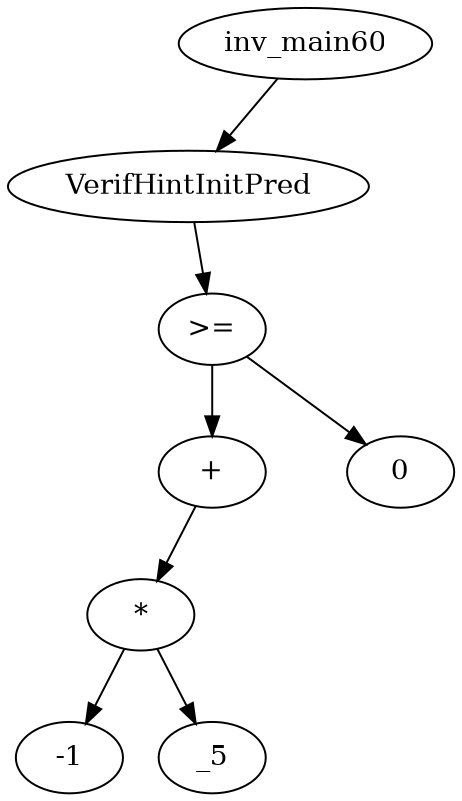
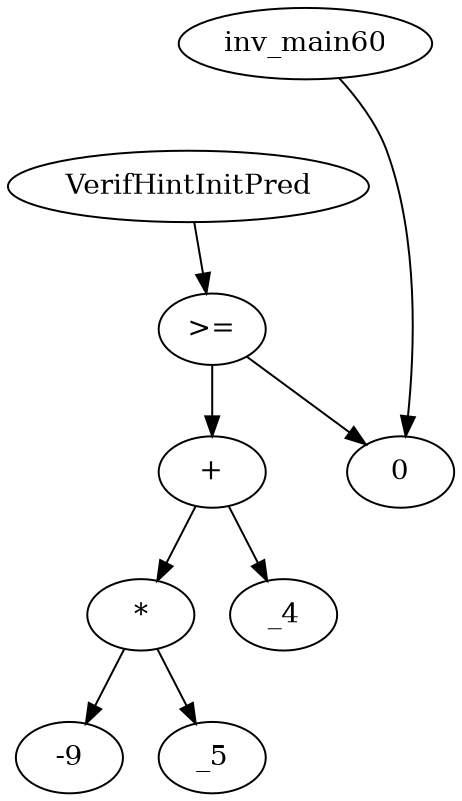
(254, 107) -> (407, 239)
none -> (284, 615)
(69, 758) -> (69, 758)
